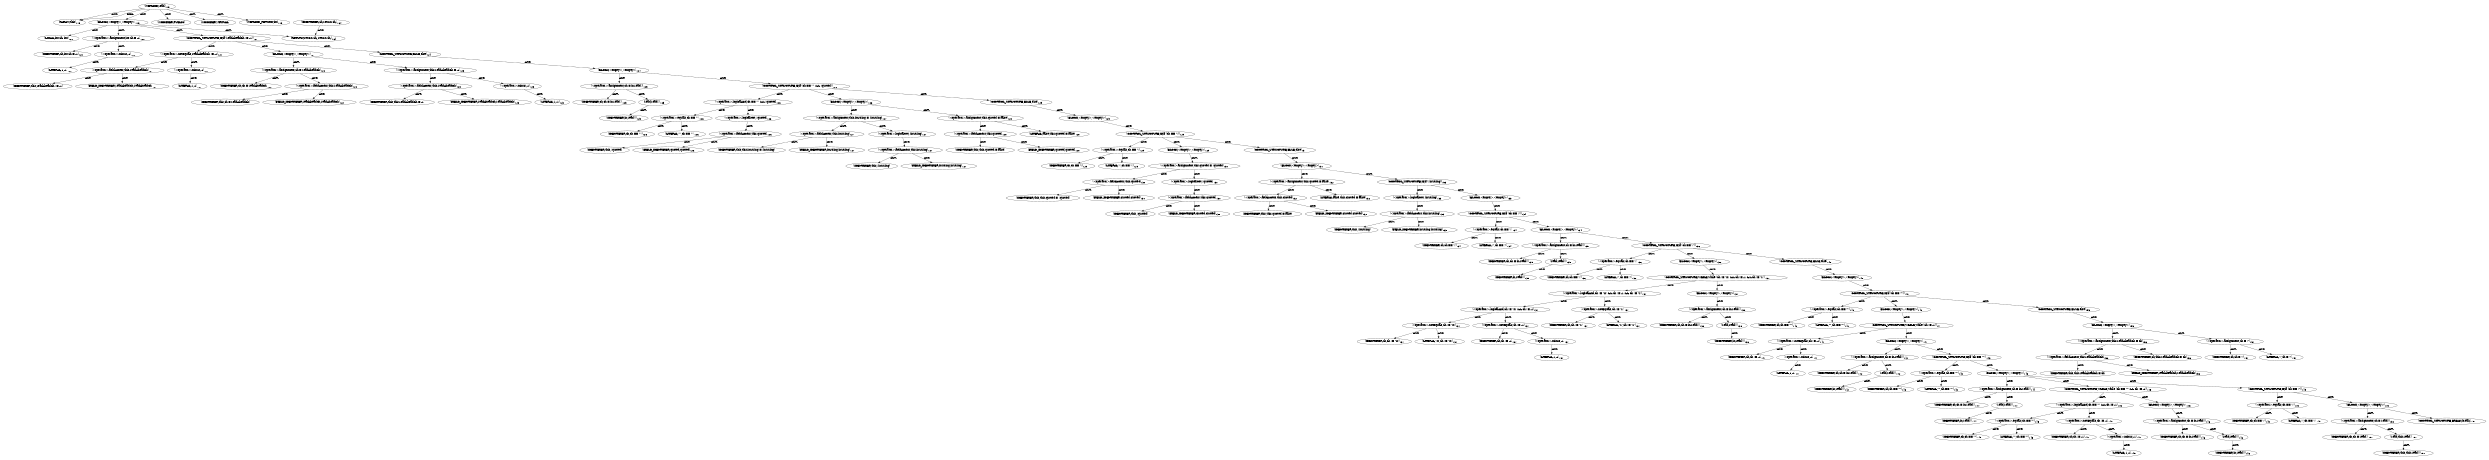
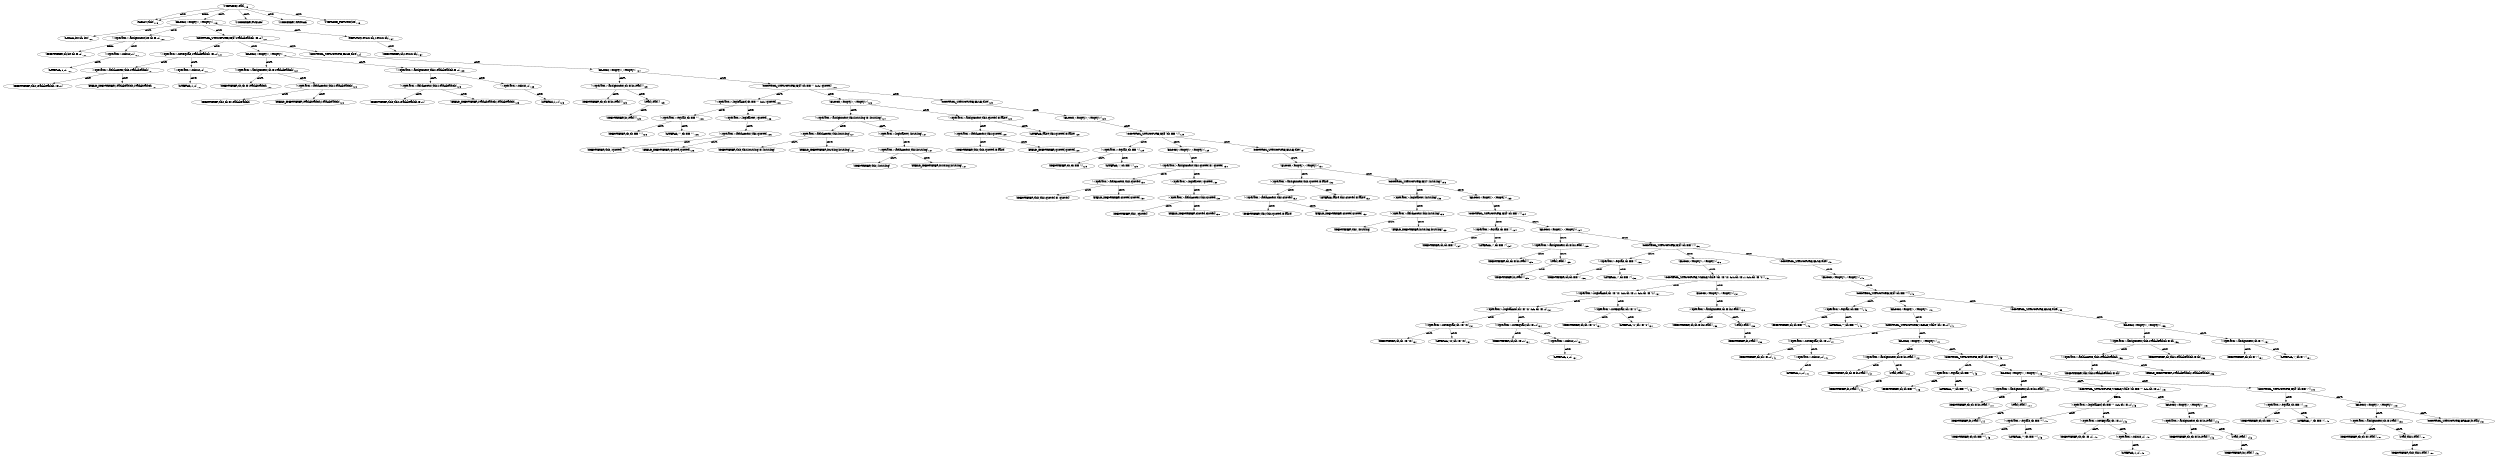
(318, 30) -> (386, 46)
(97, 46) -> (111, 46)
(2103, 397) -> (2118, 397)
